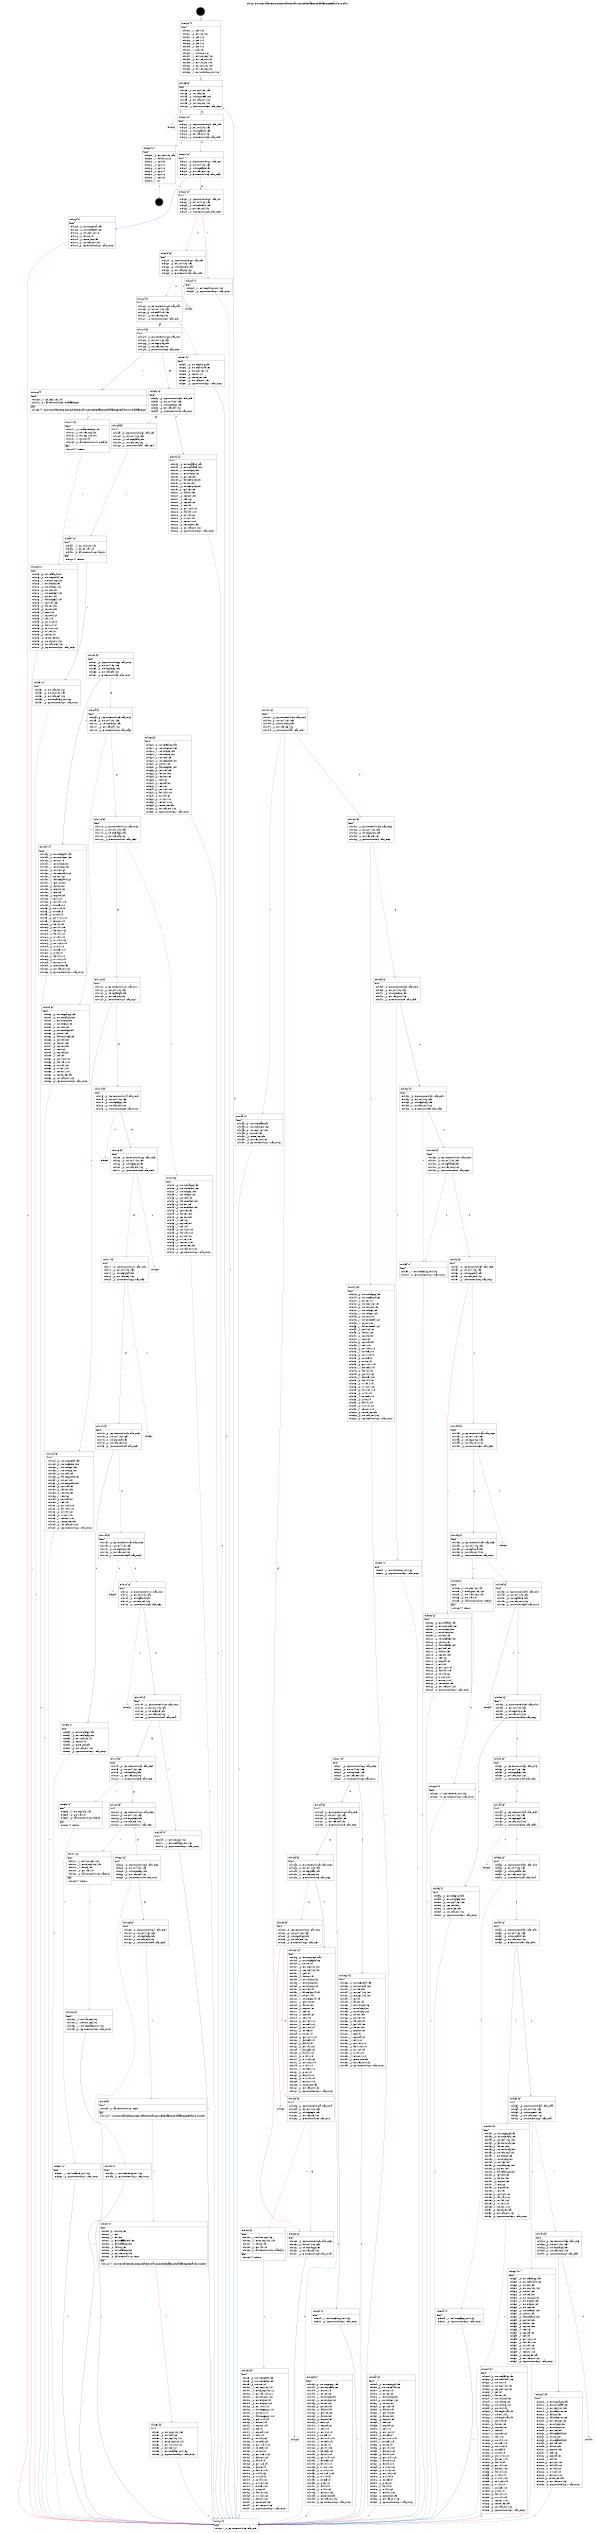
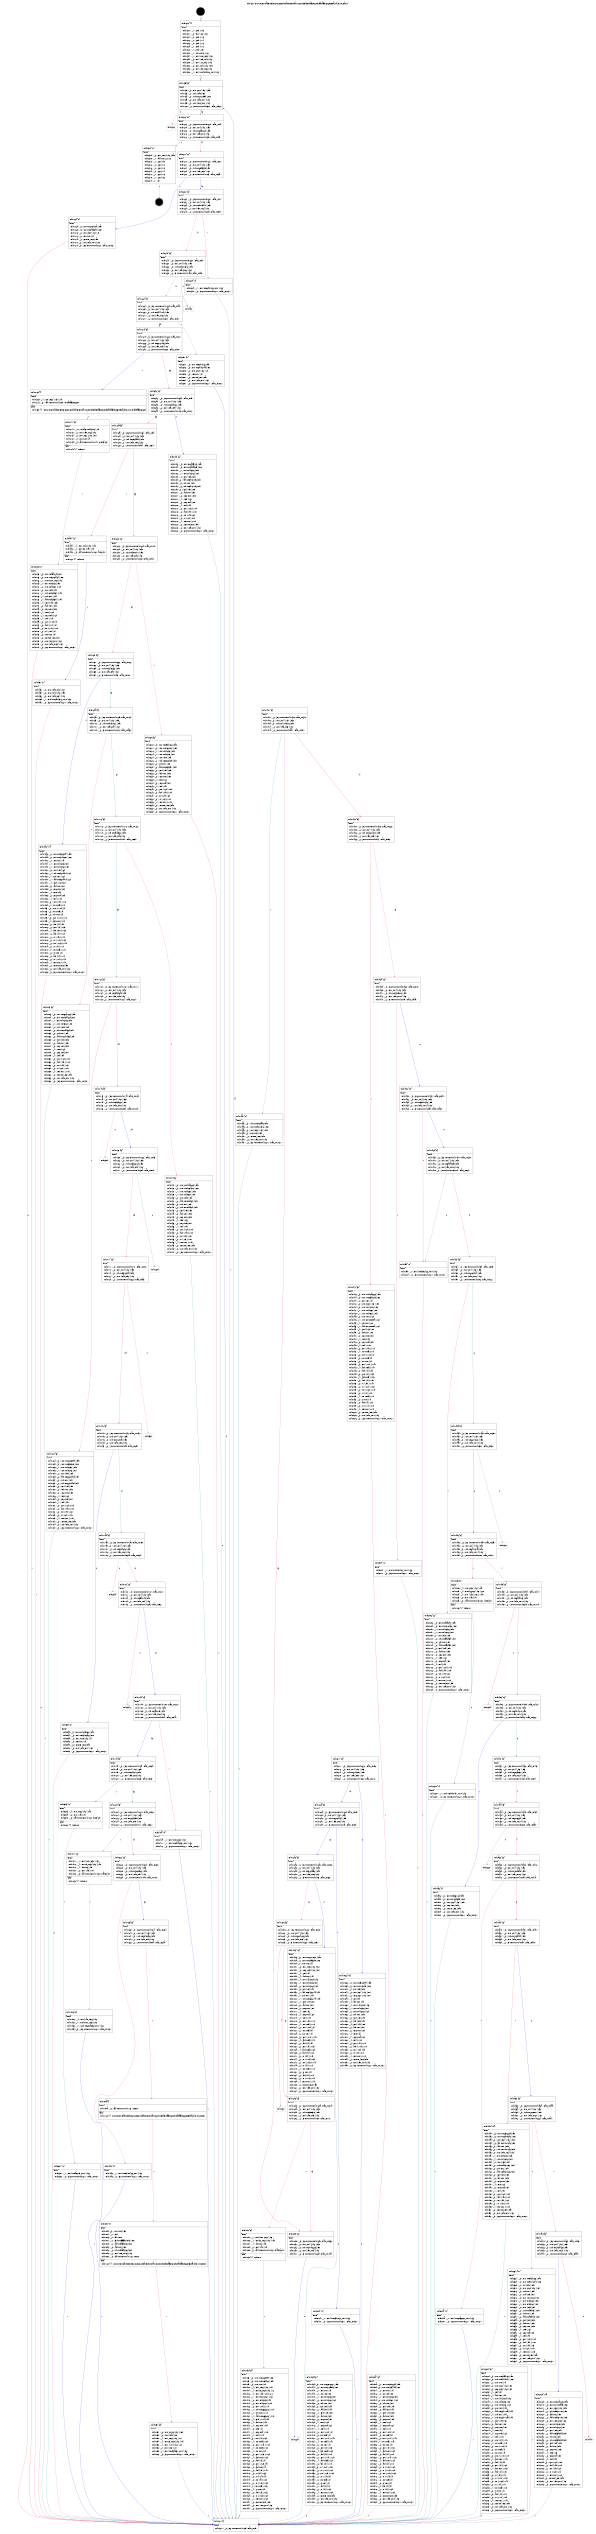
none -> (134, 549)
(136, 1842) -> (132, 1841)
